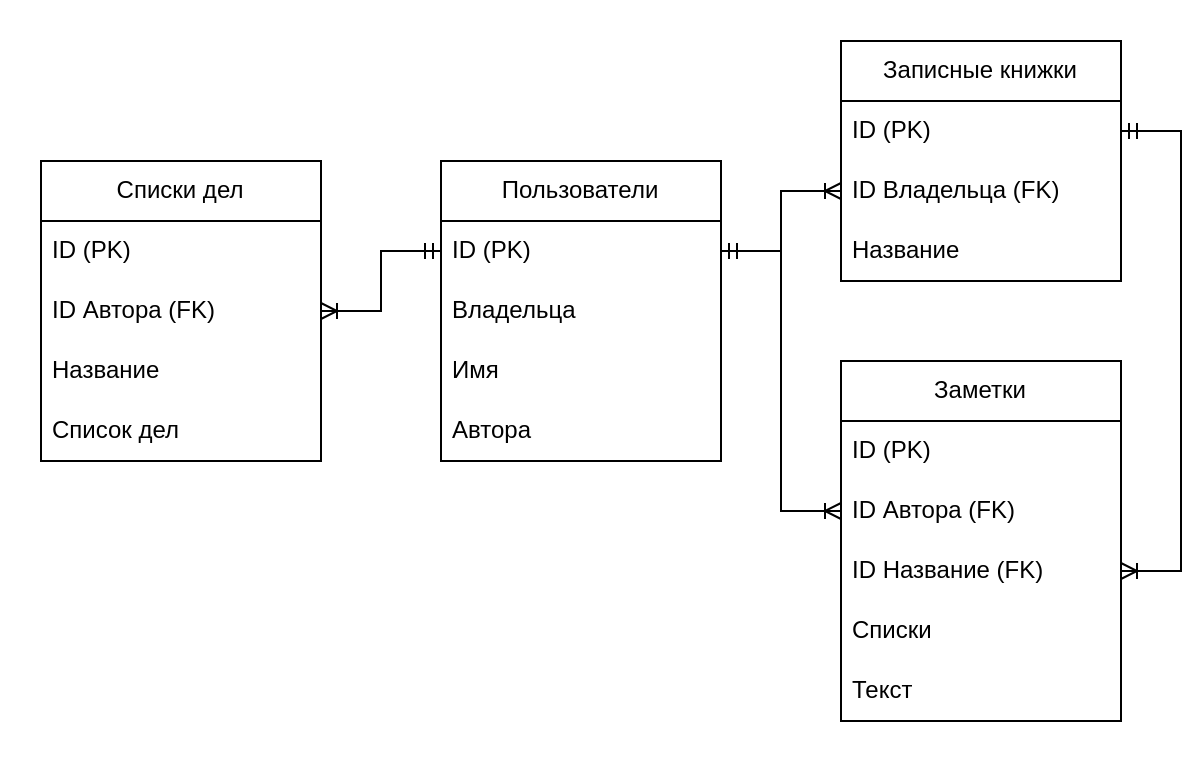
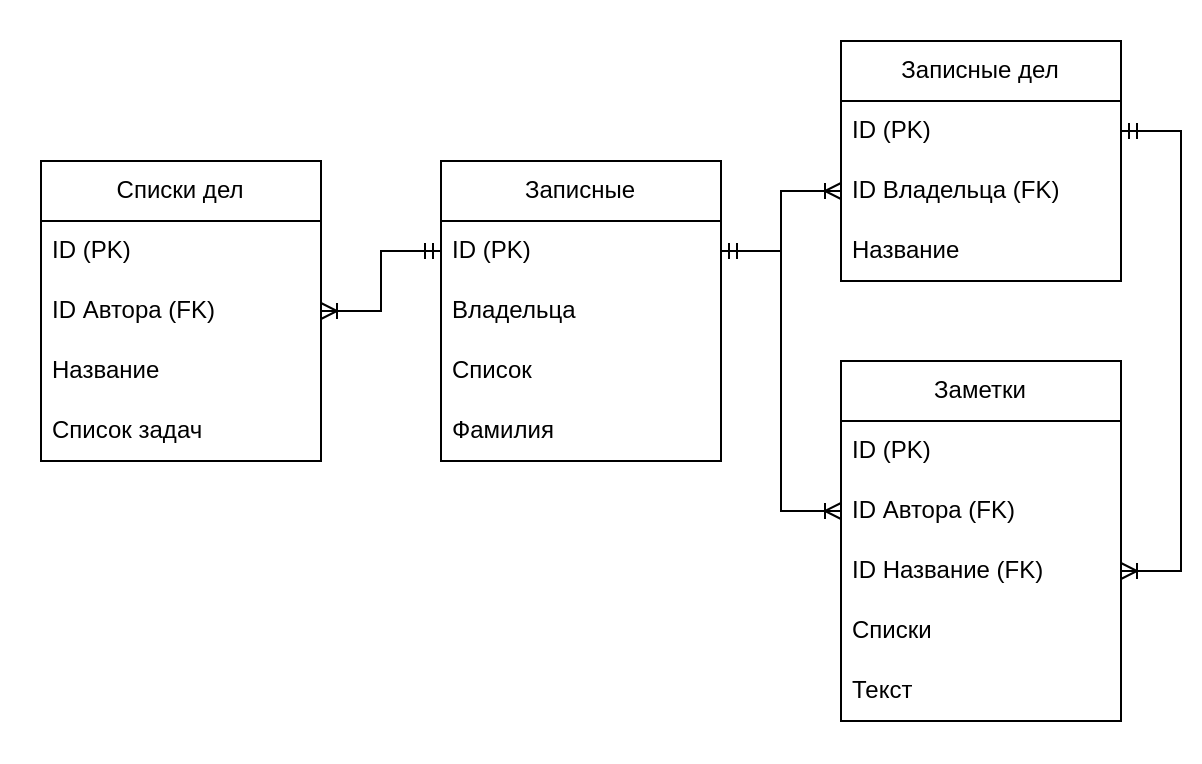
(981, 71) -> (981, 71)
(581, 191) -> (581, 191)
(473, 371) -> (493, 371)
(117, 431) -> (131, 431)
(493, 431) -> (500, 431)
